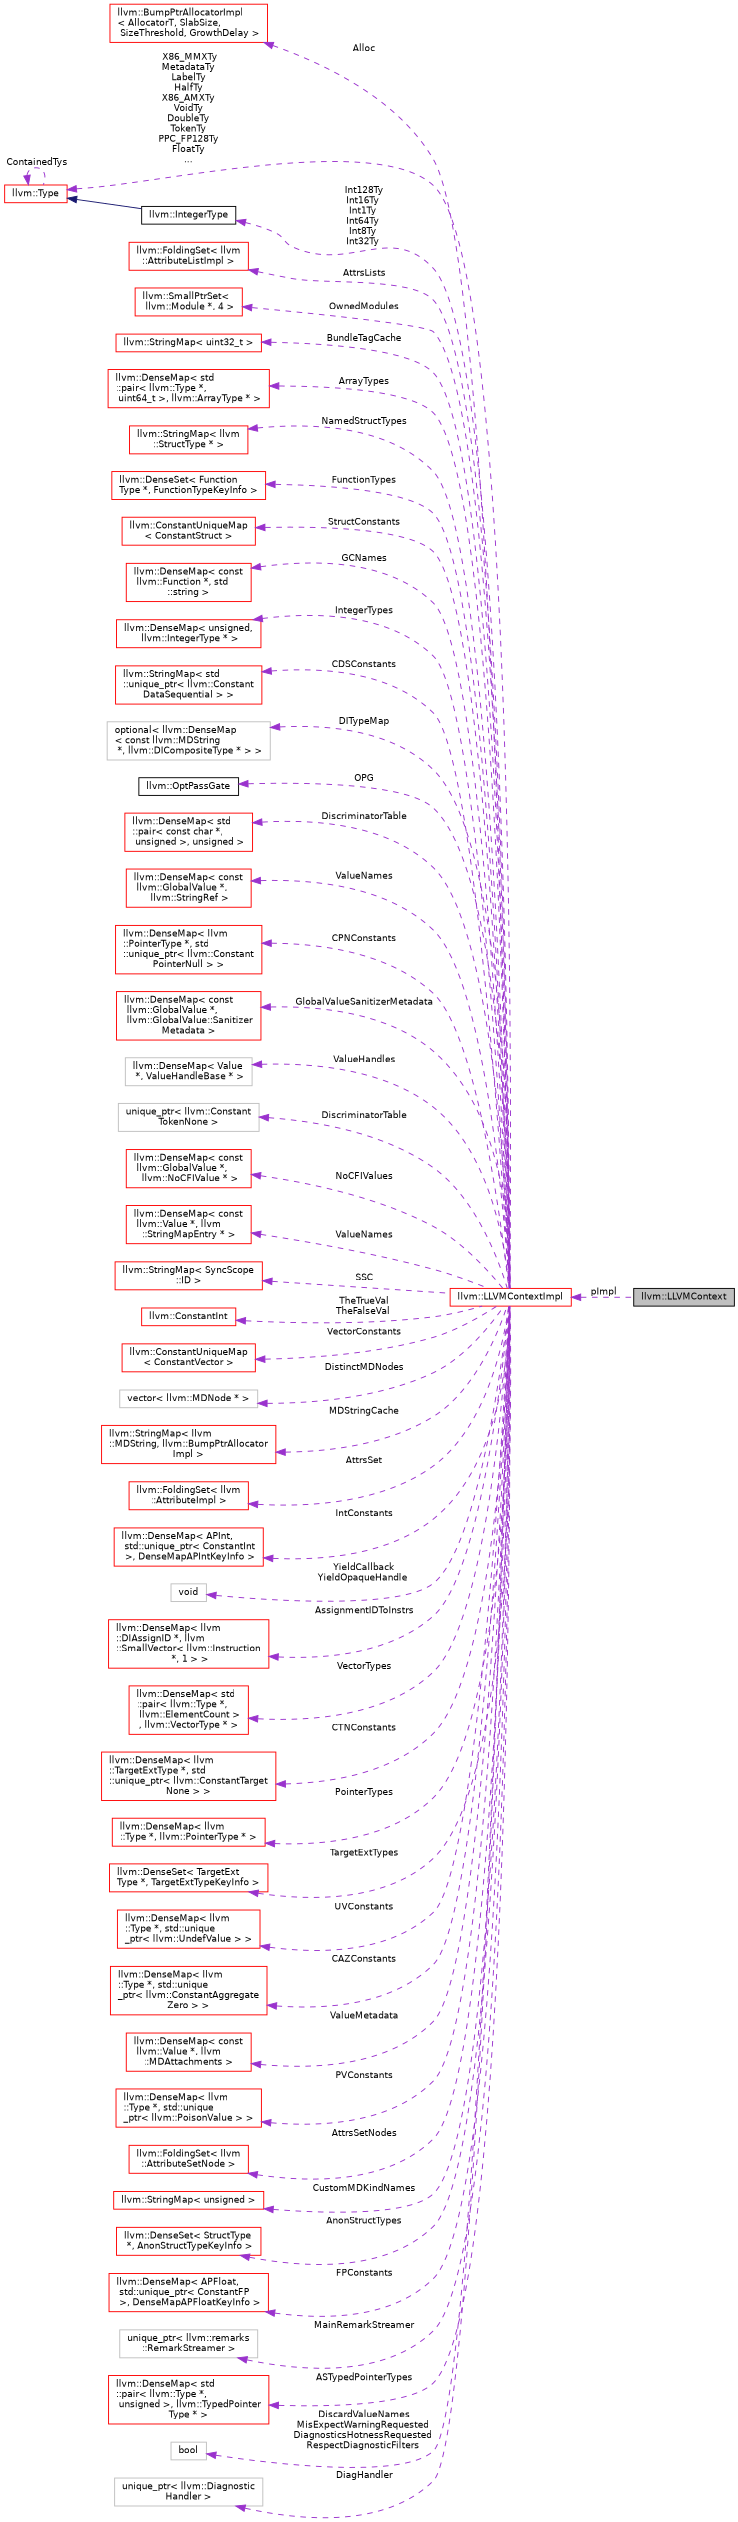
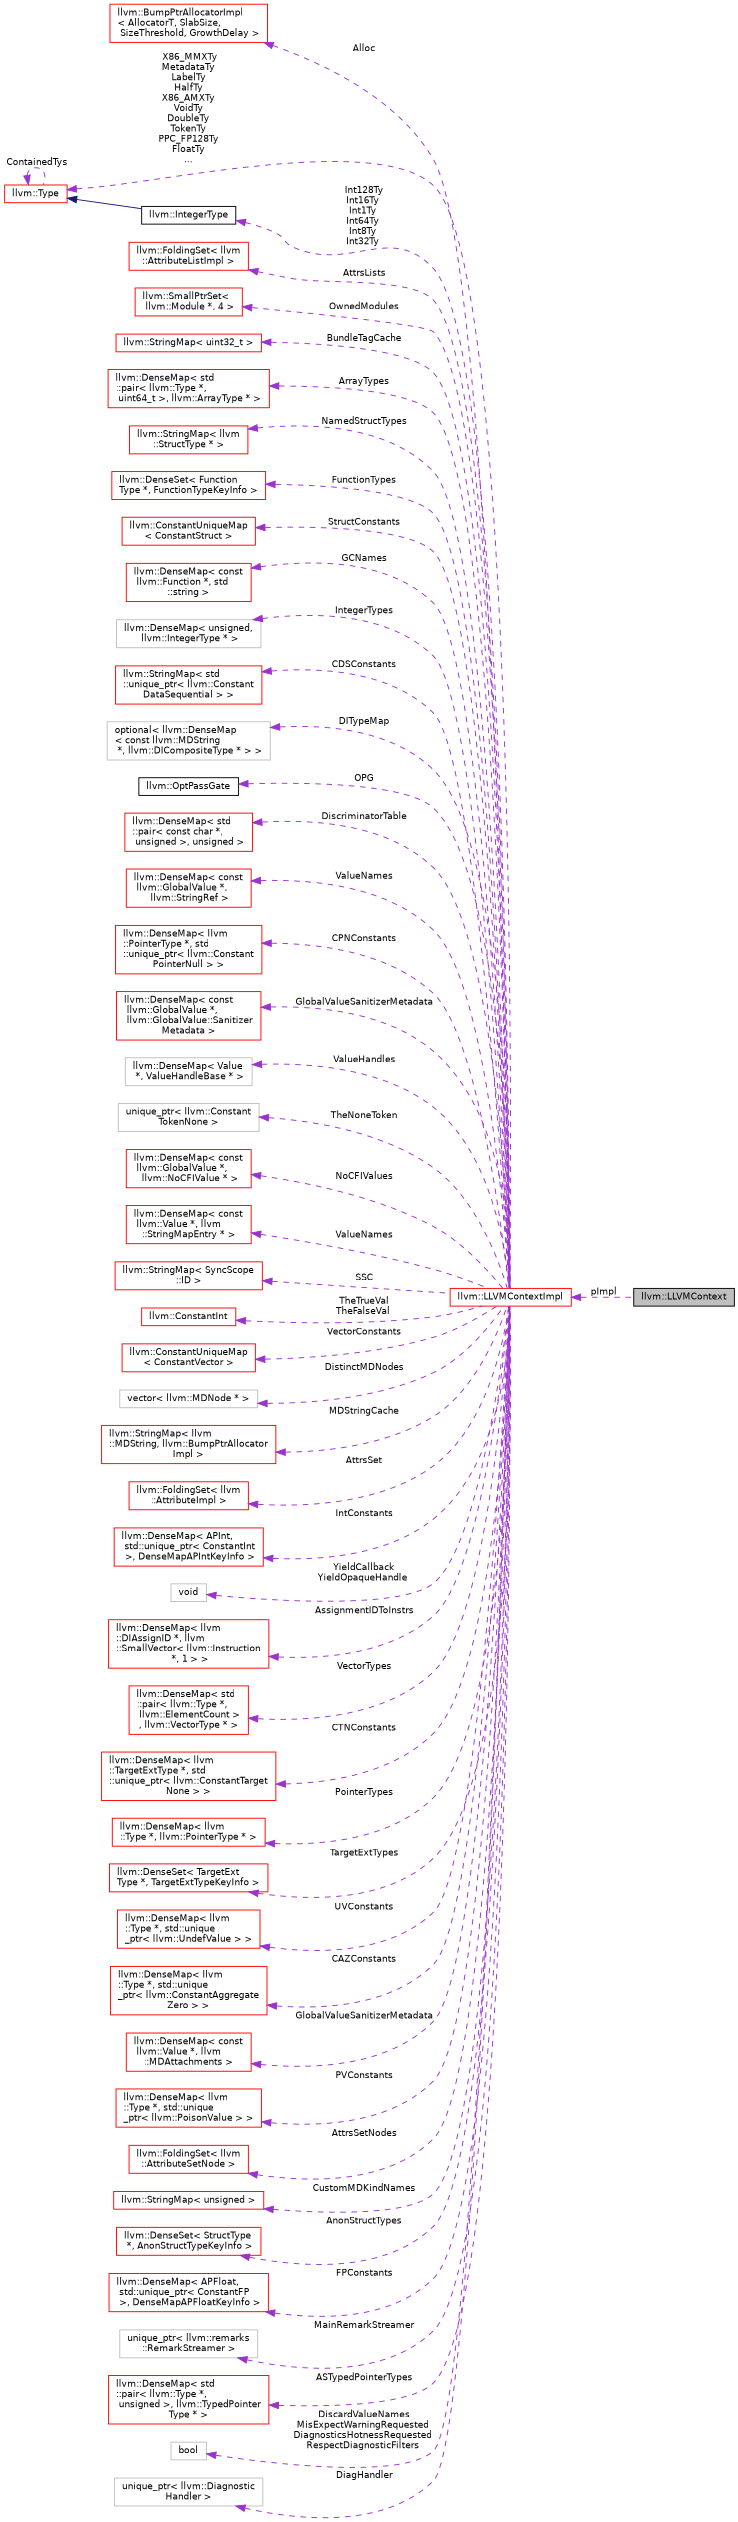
(189, 634) -> (189, 634)
(363, 1116) -> (363, 1116)
(363, 2016) -> (363, 2016)
